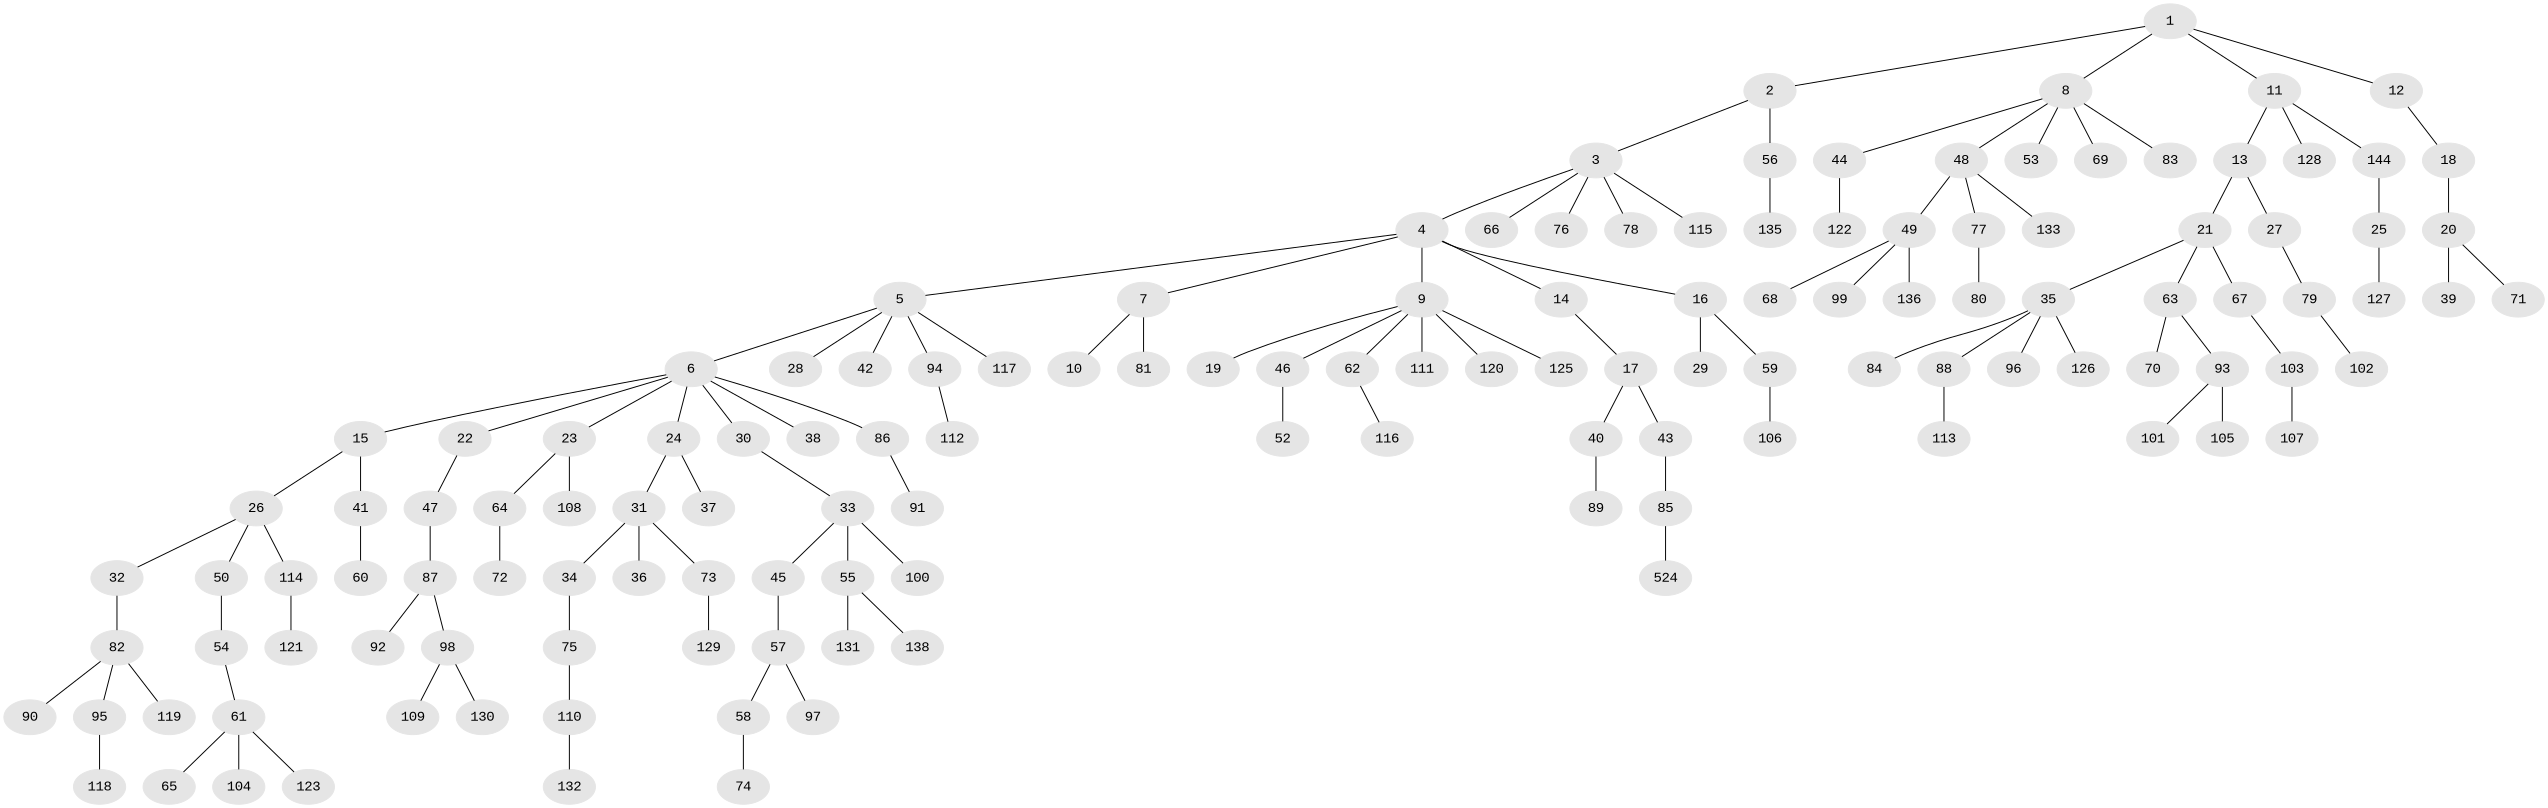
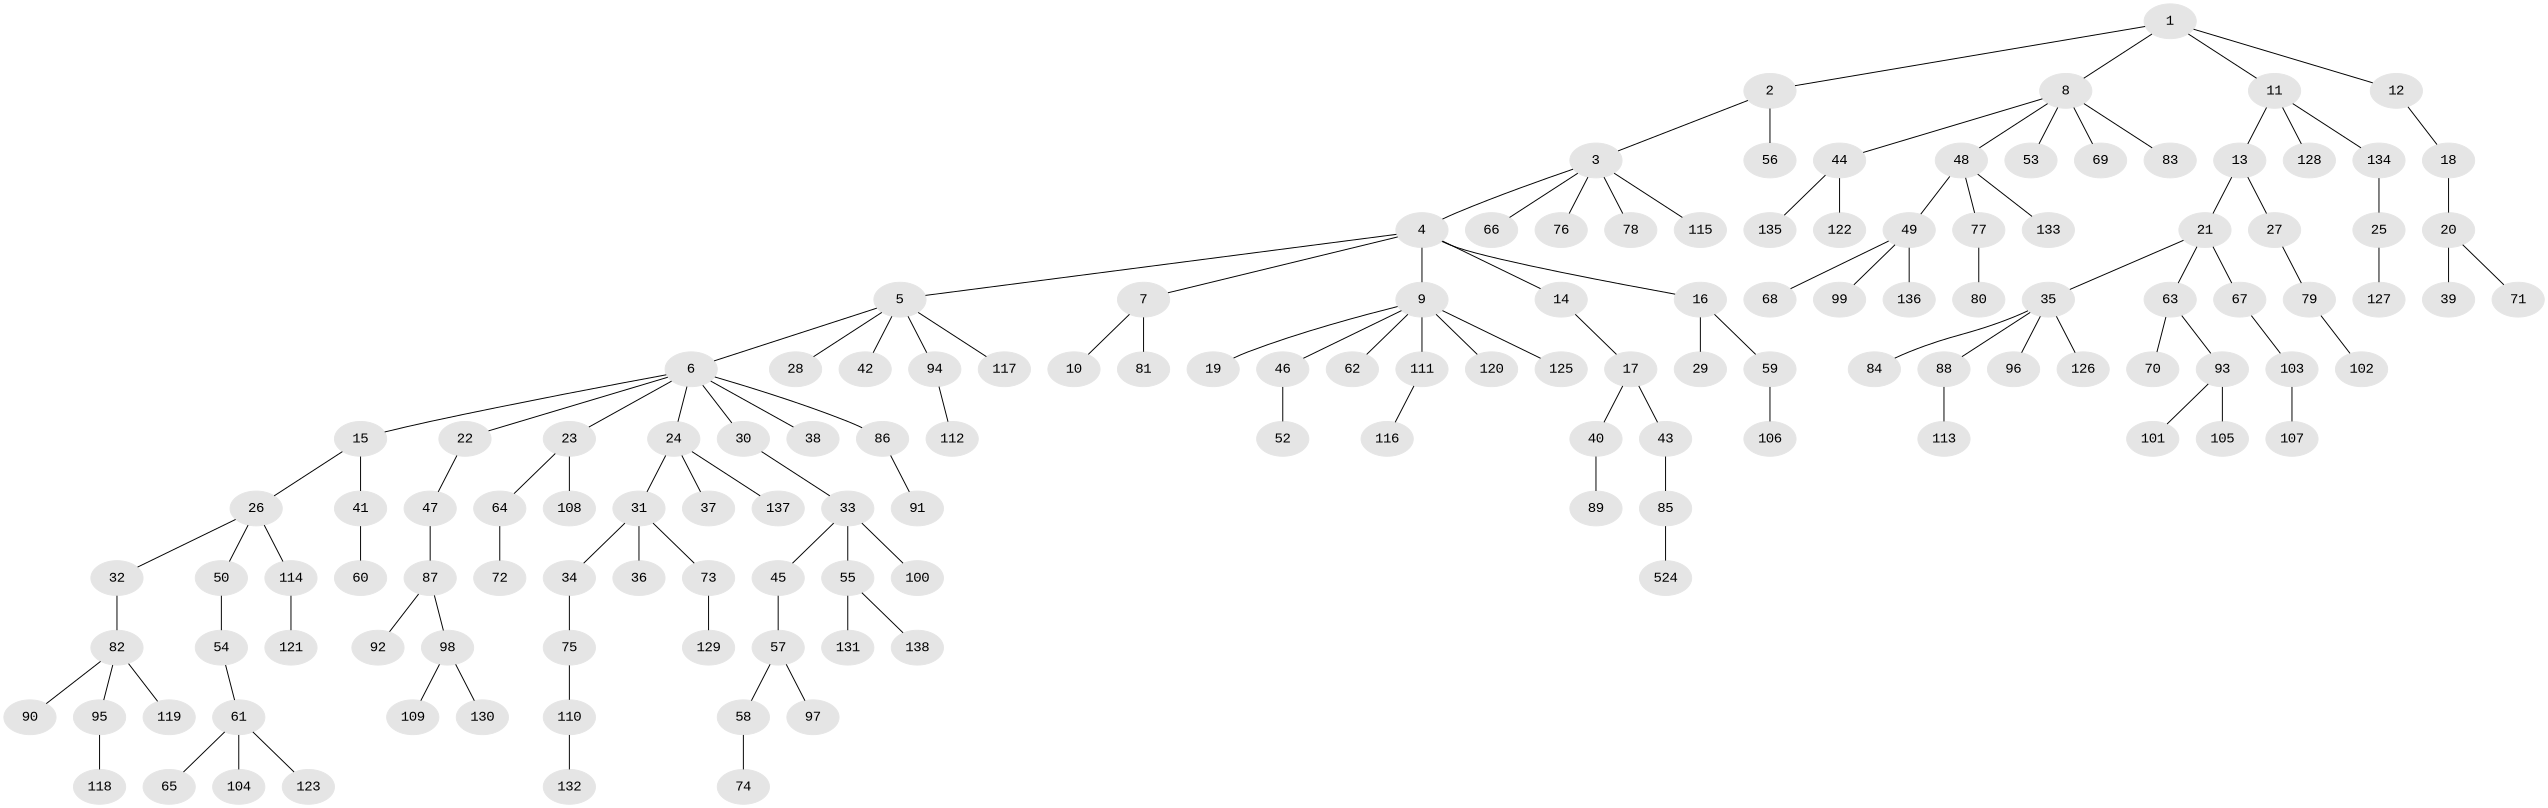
(2379, 160) -> (2379, 160)
(1770, 195) -> (1805, 195)
(1370, 404) -> (1405, 404)
none -> (778, 508)
